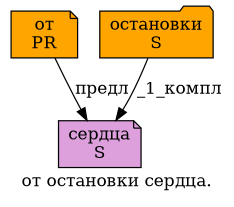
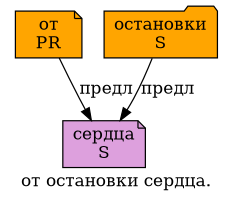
(180, 89) -> (168, 89)
